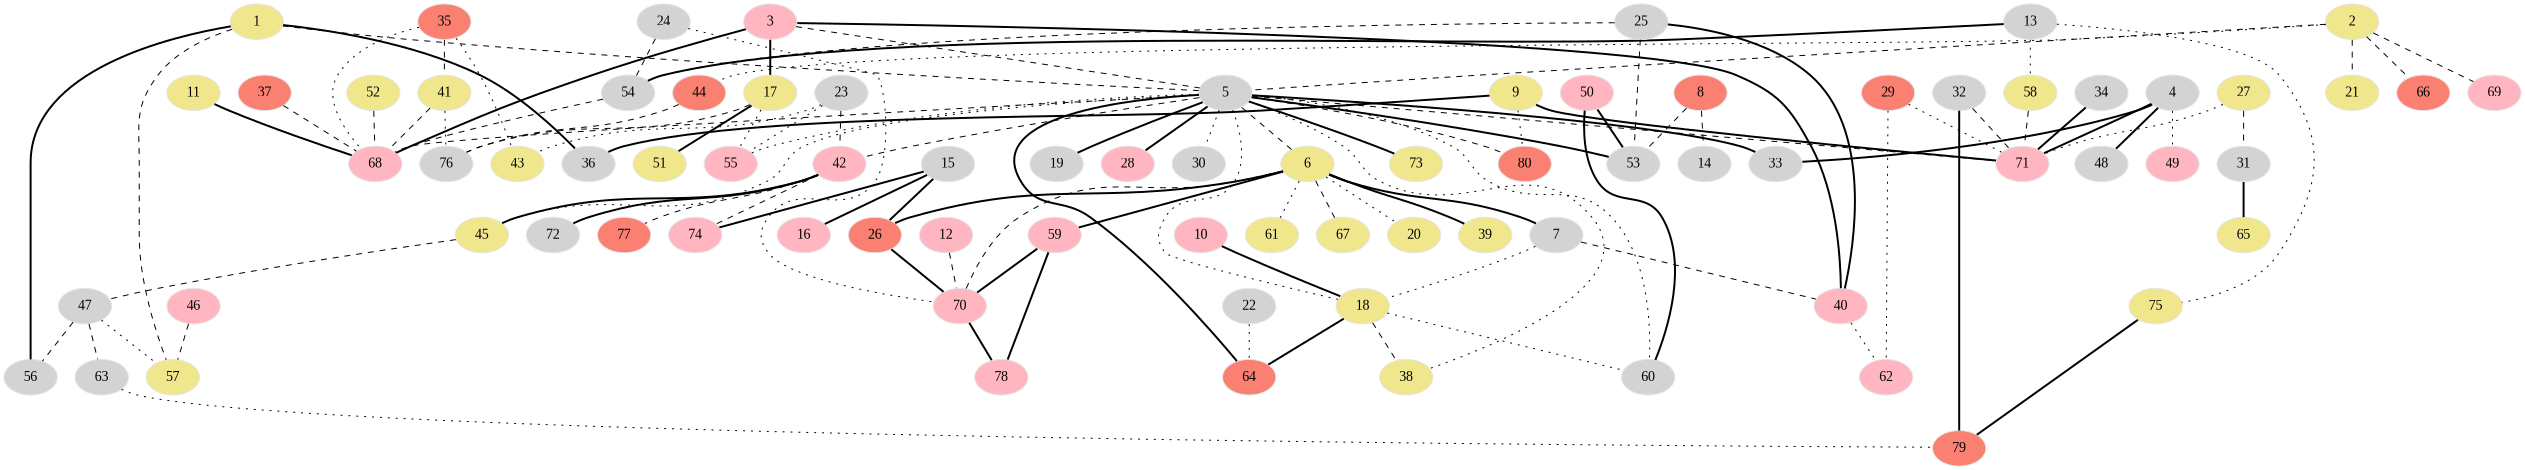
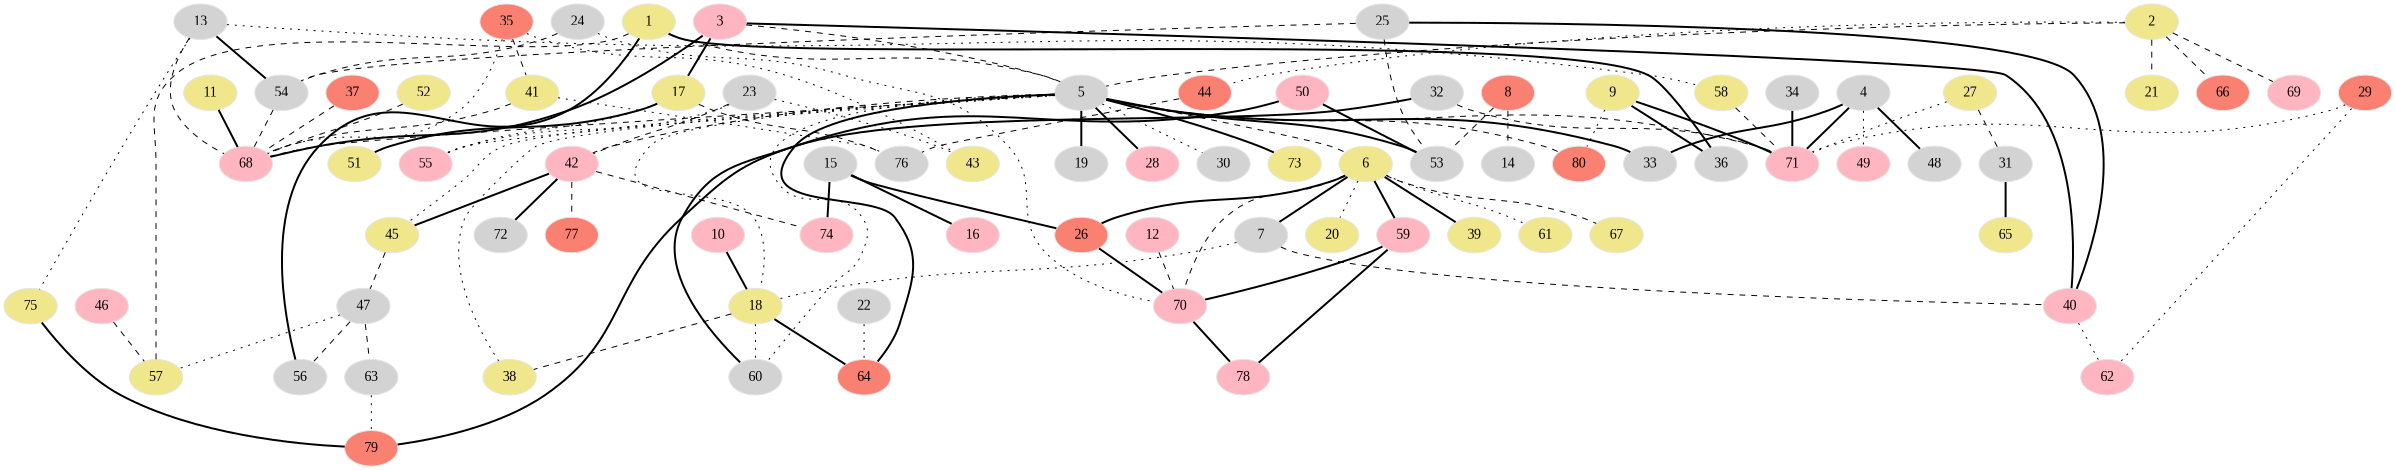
none -> (173, 105)
